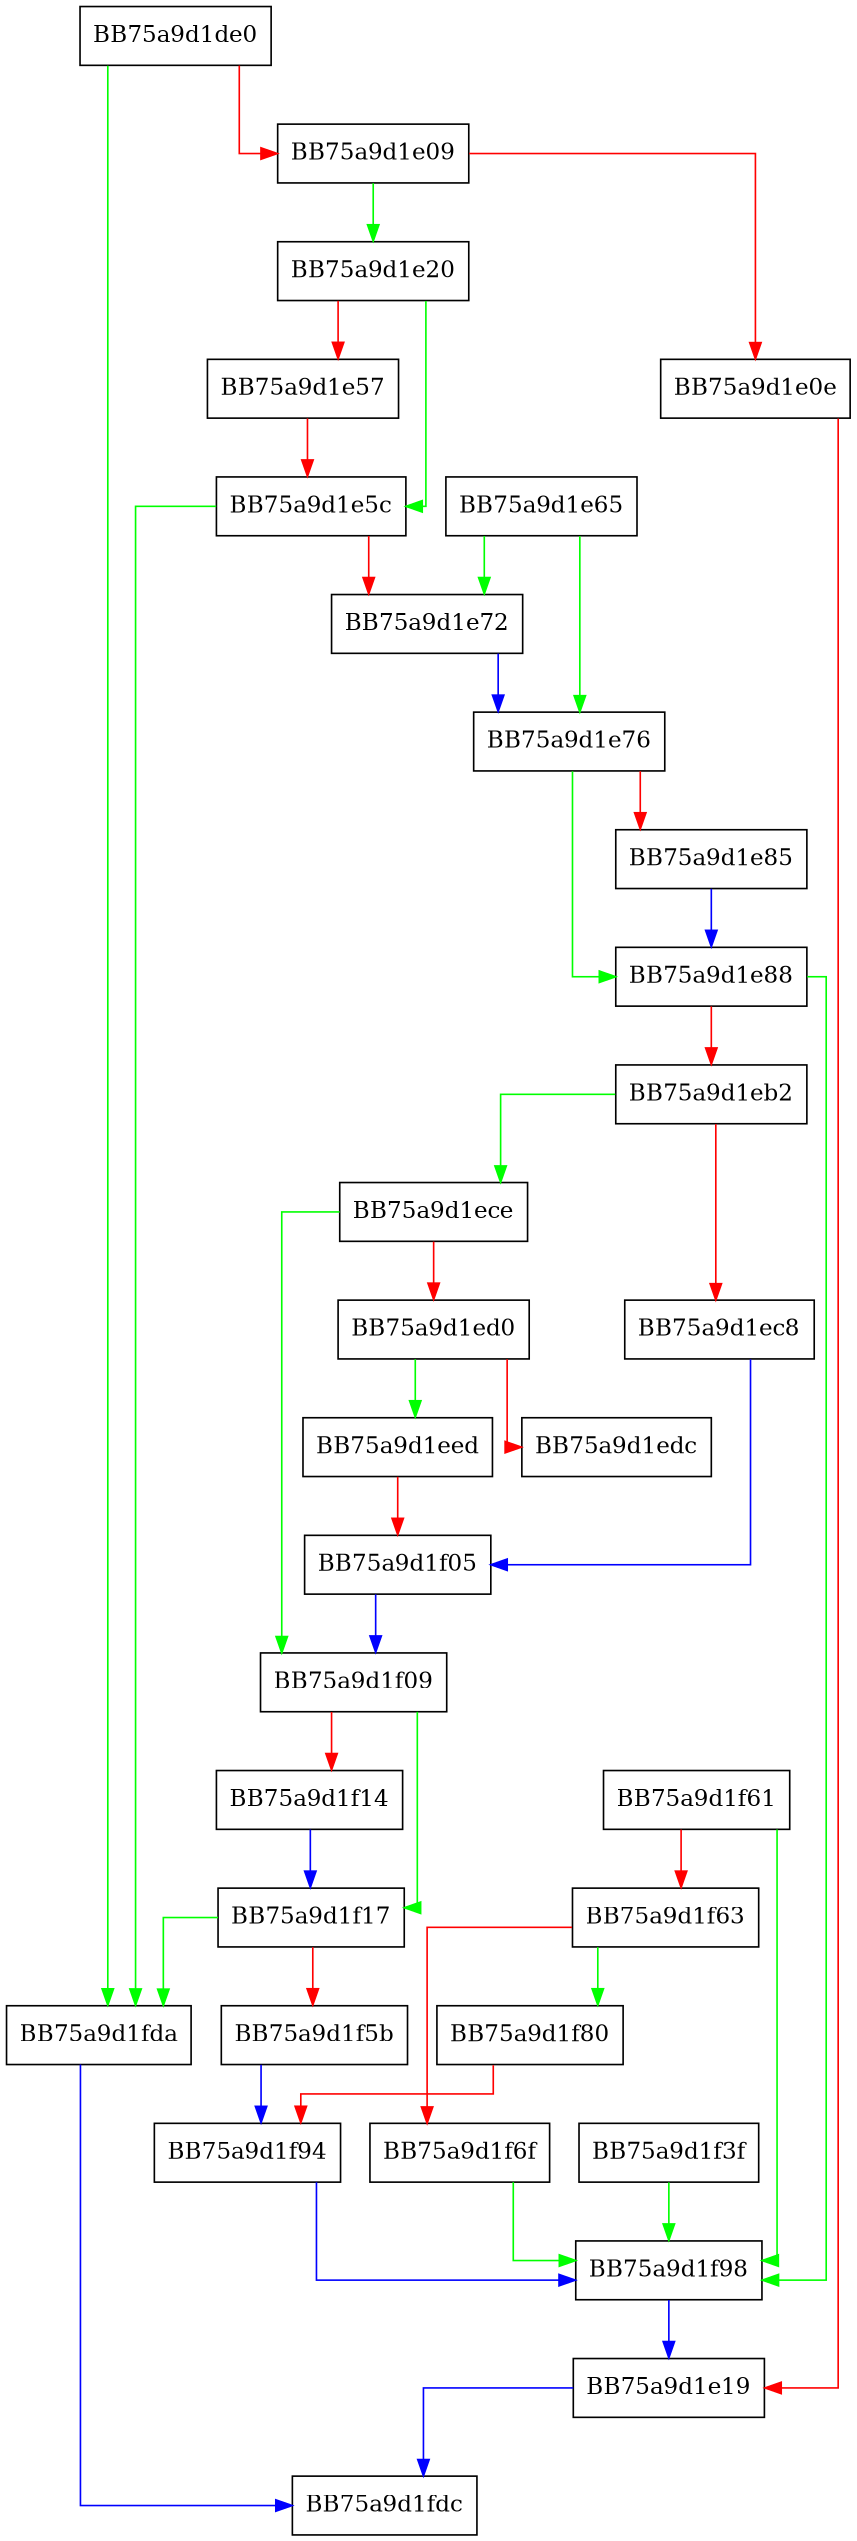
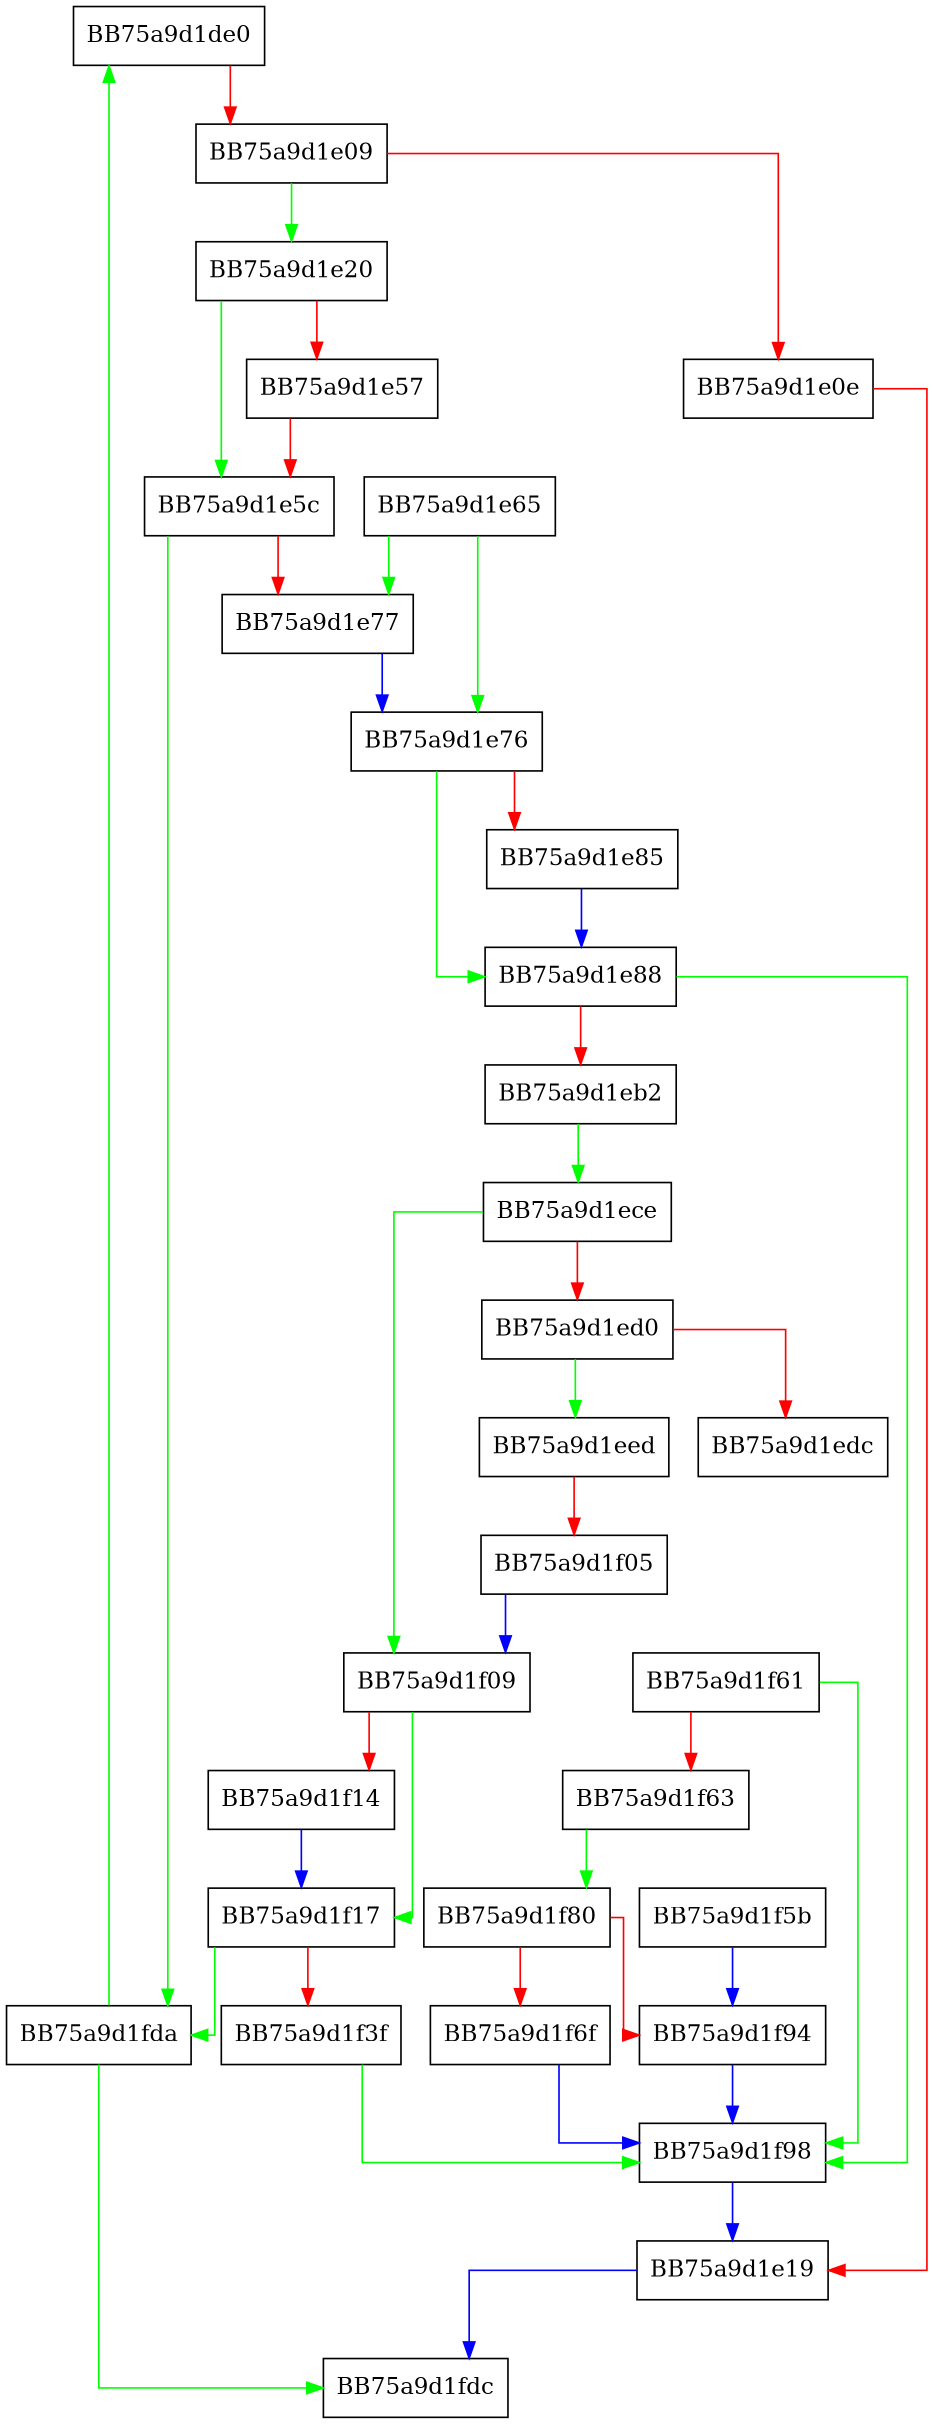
(427, 624) -> (318, 624)
(108, 1027) -> (109, 1044)
(719, 1330) -> none
(427, 1945) -> (520, 1968)
(313, 1968) -> (308, 1968)
(513, 2244) -> (559, 2136)
(80, 2383) -> (99, 2330)
